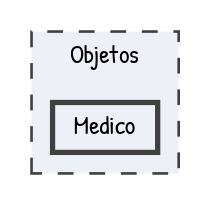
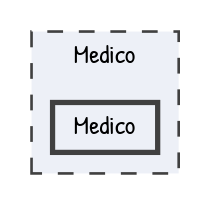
(105, 56) -> (105, 56)
